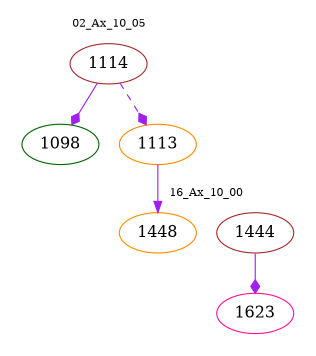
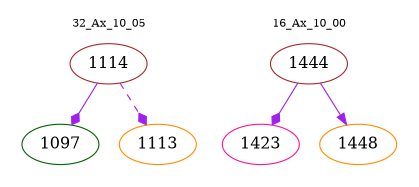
(109, 24) -> (109, 24)
(60, 144) -> (60, 144)
(158, 189) -> (330, 99)
(255, 313) -> (261, 144)
